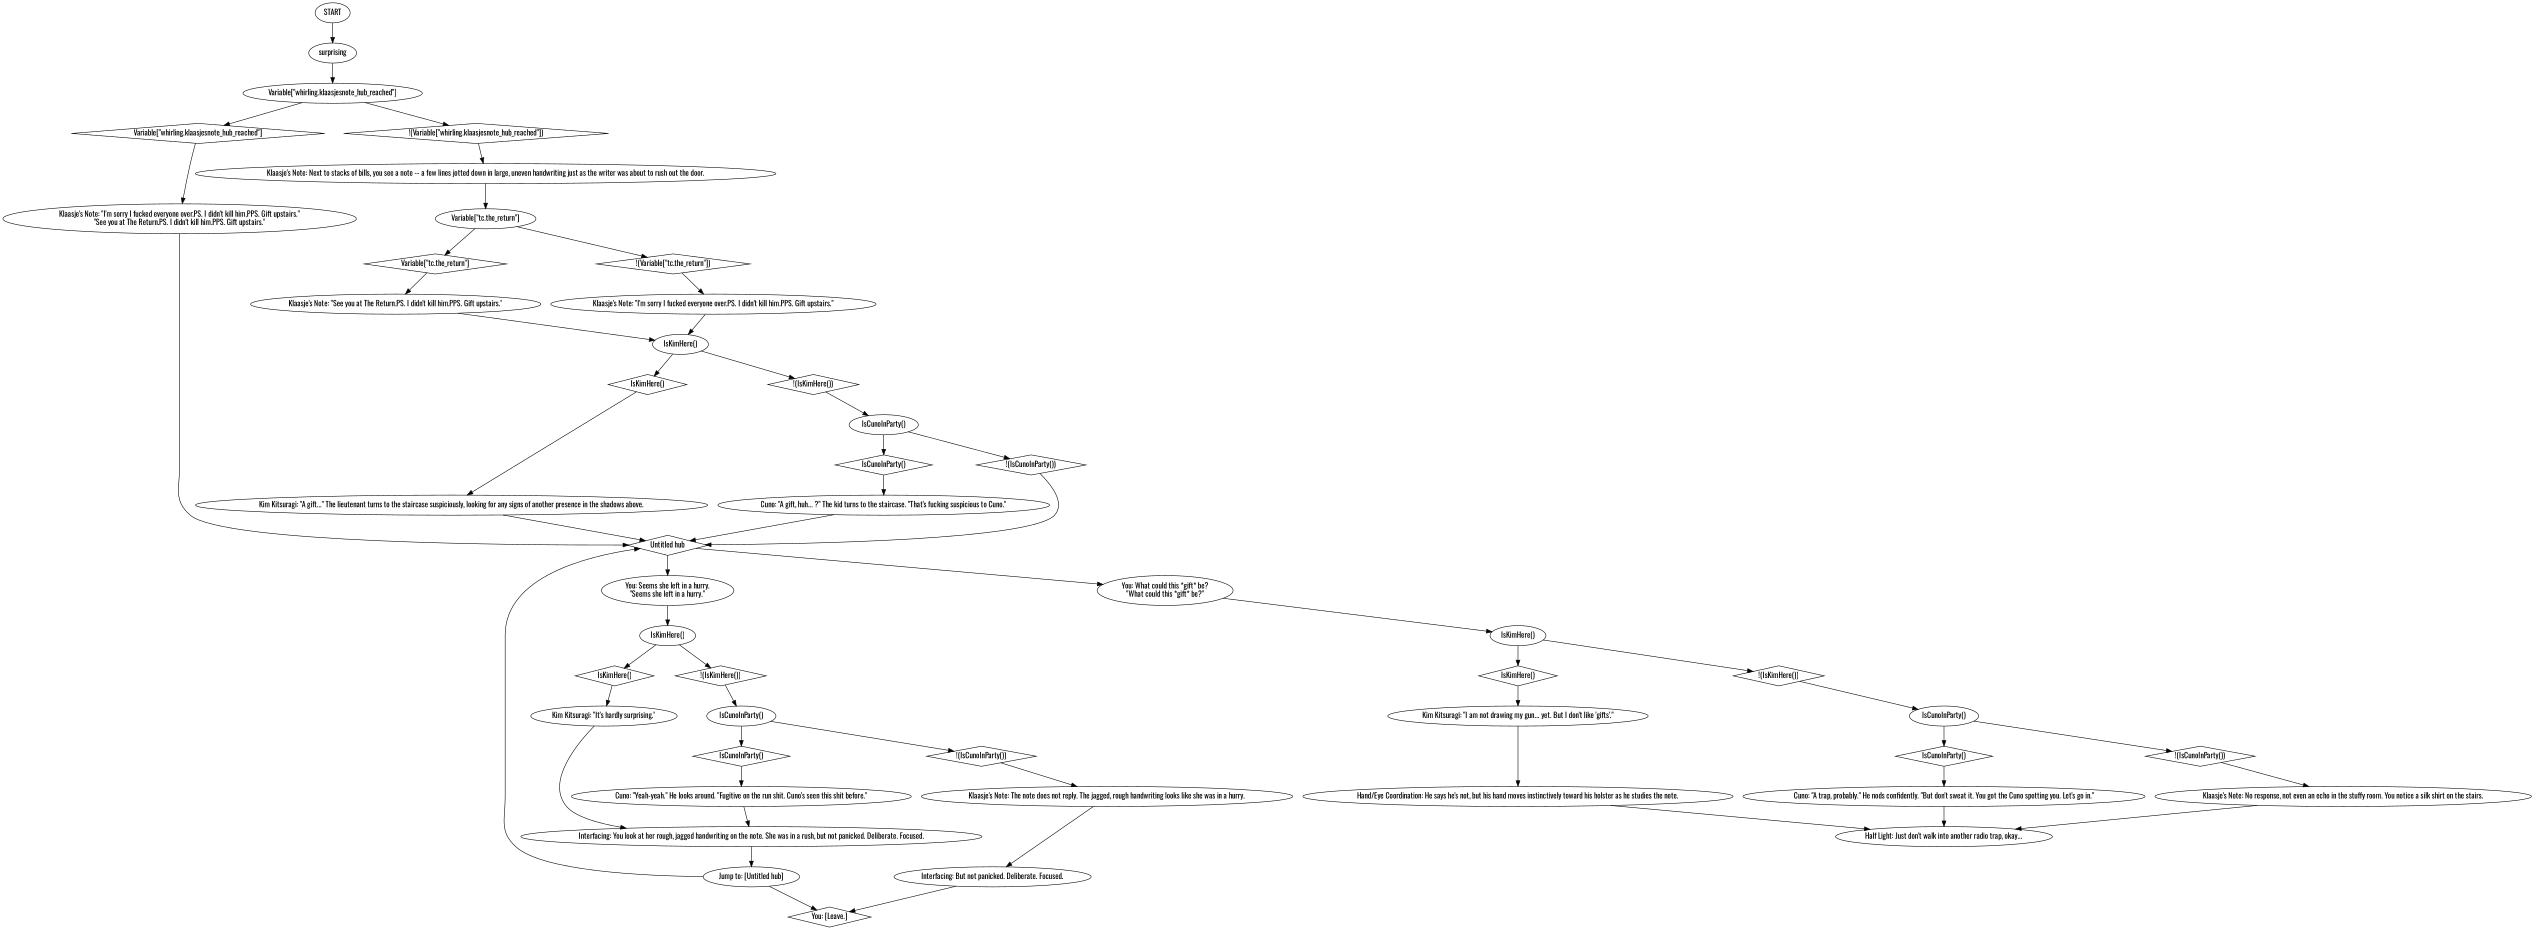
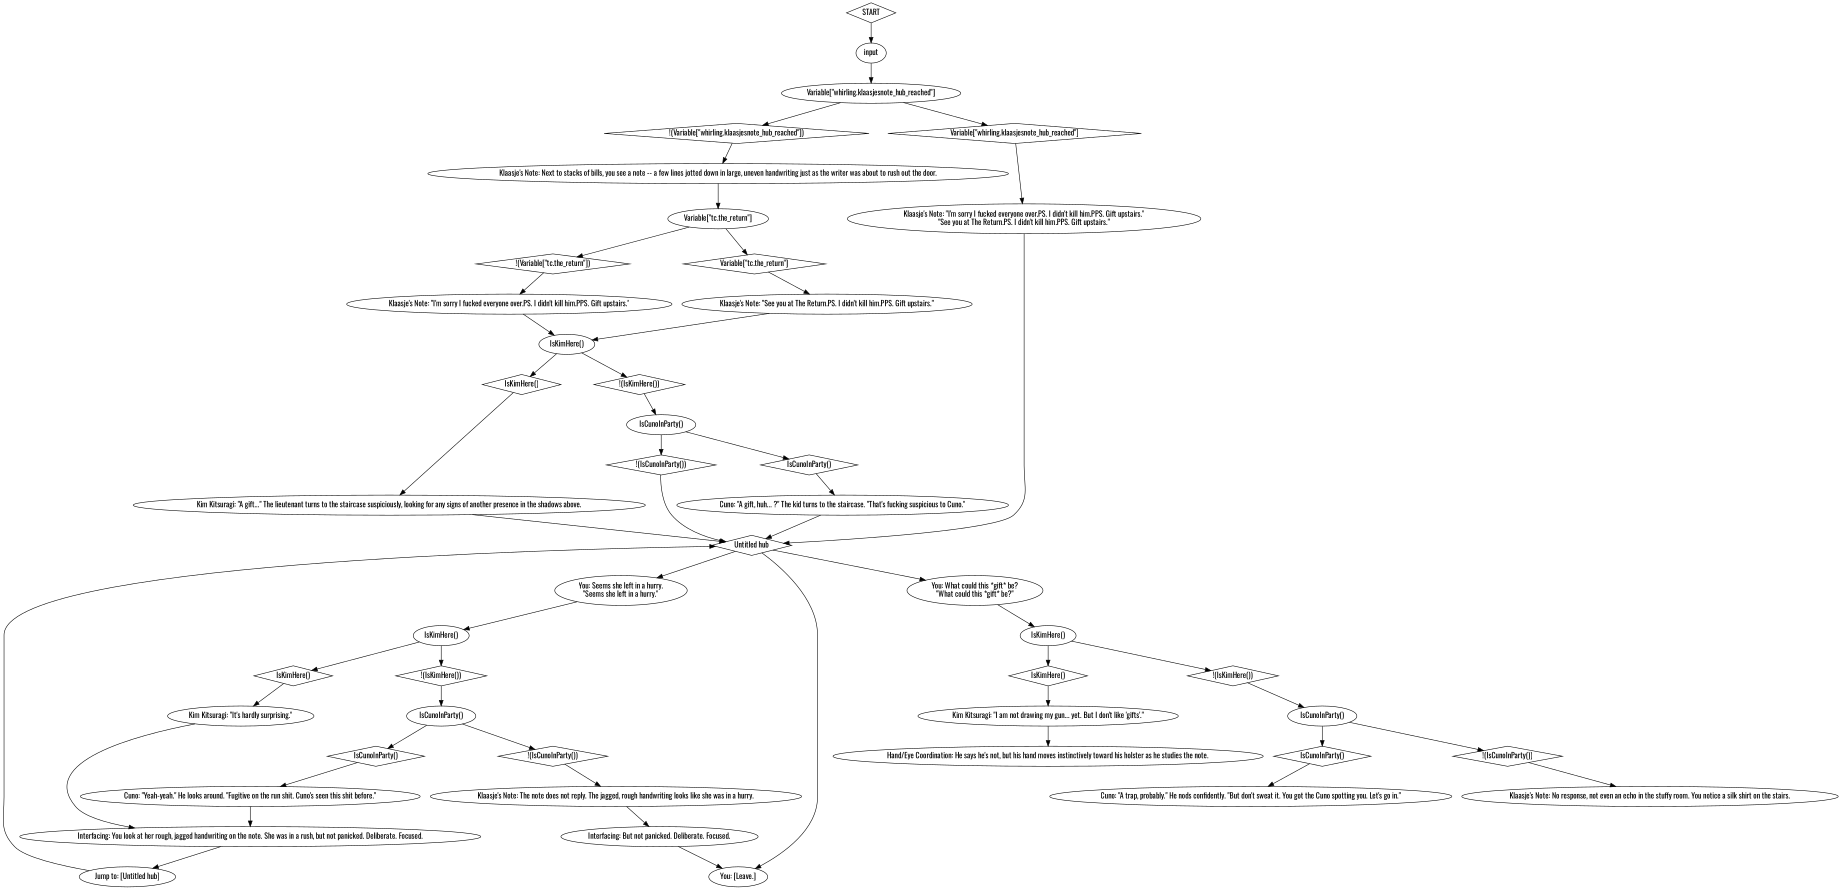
(333, 13) -> (871, 13)
(333, 53) -> (871, 53)
(1944, 837) -> none
(790, 897) -> (818, 712)
(830, 917) -> (738, 877)
